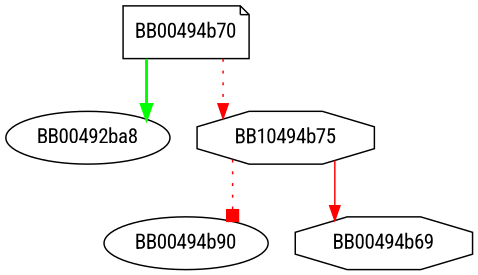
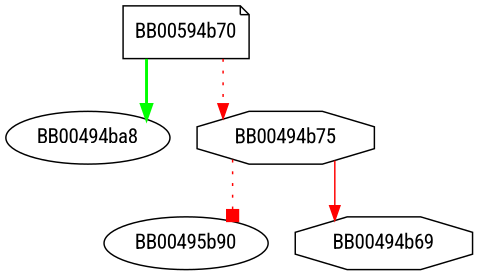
(186, 32) -> (186, 32)
(88, 138) -> (88, 138)
(286, 138) -> (286, 138)
(186, 243) -> (186, 243)
